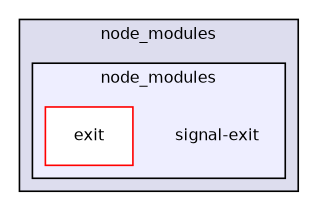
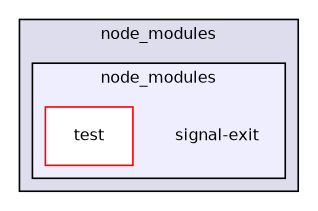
(89, 136) -> (89, 136)
